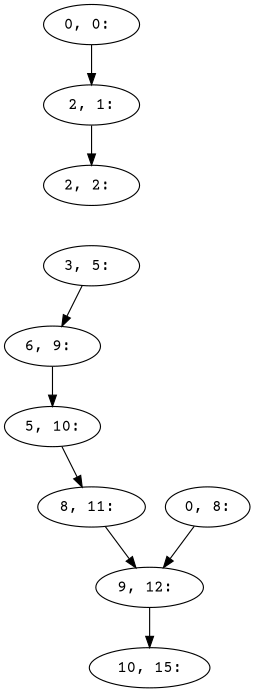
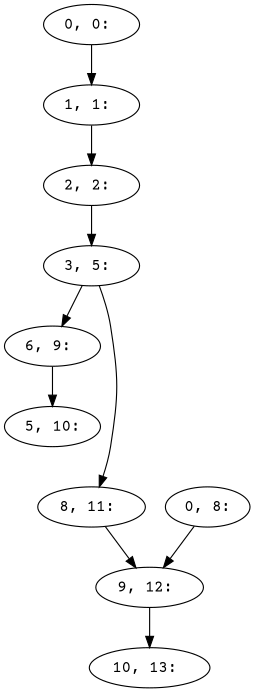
(92, 105) -> (92, 105)
none -> (92, 220)
(70, 462) -> (117, 381)
(150, 668) -> (150, 668)
